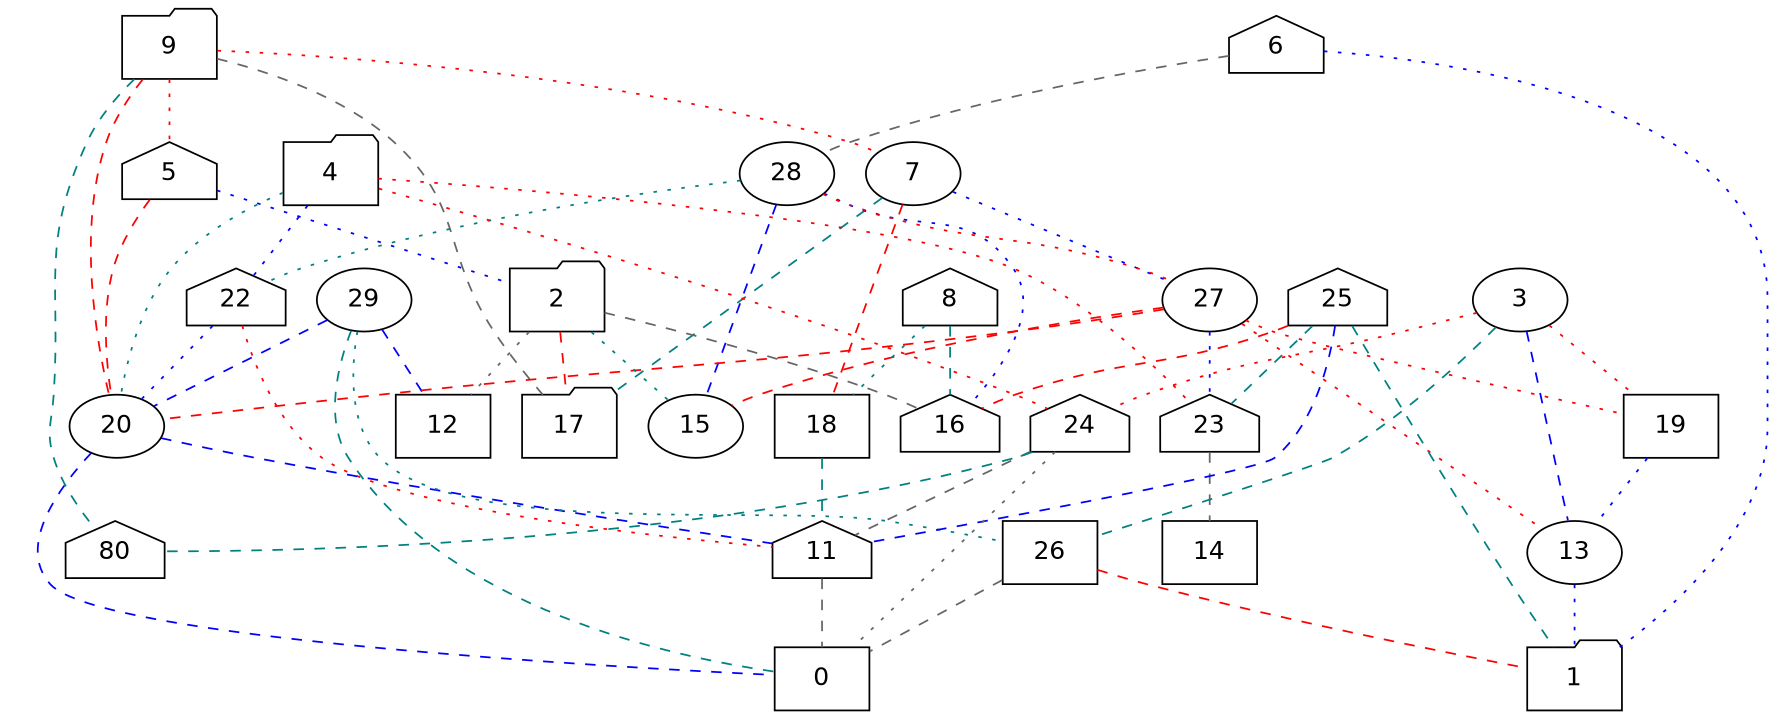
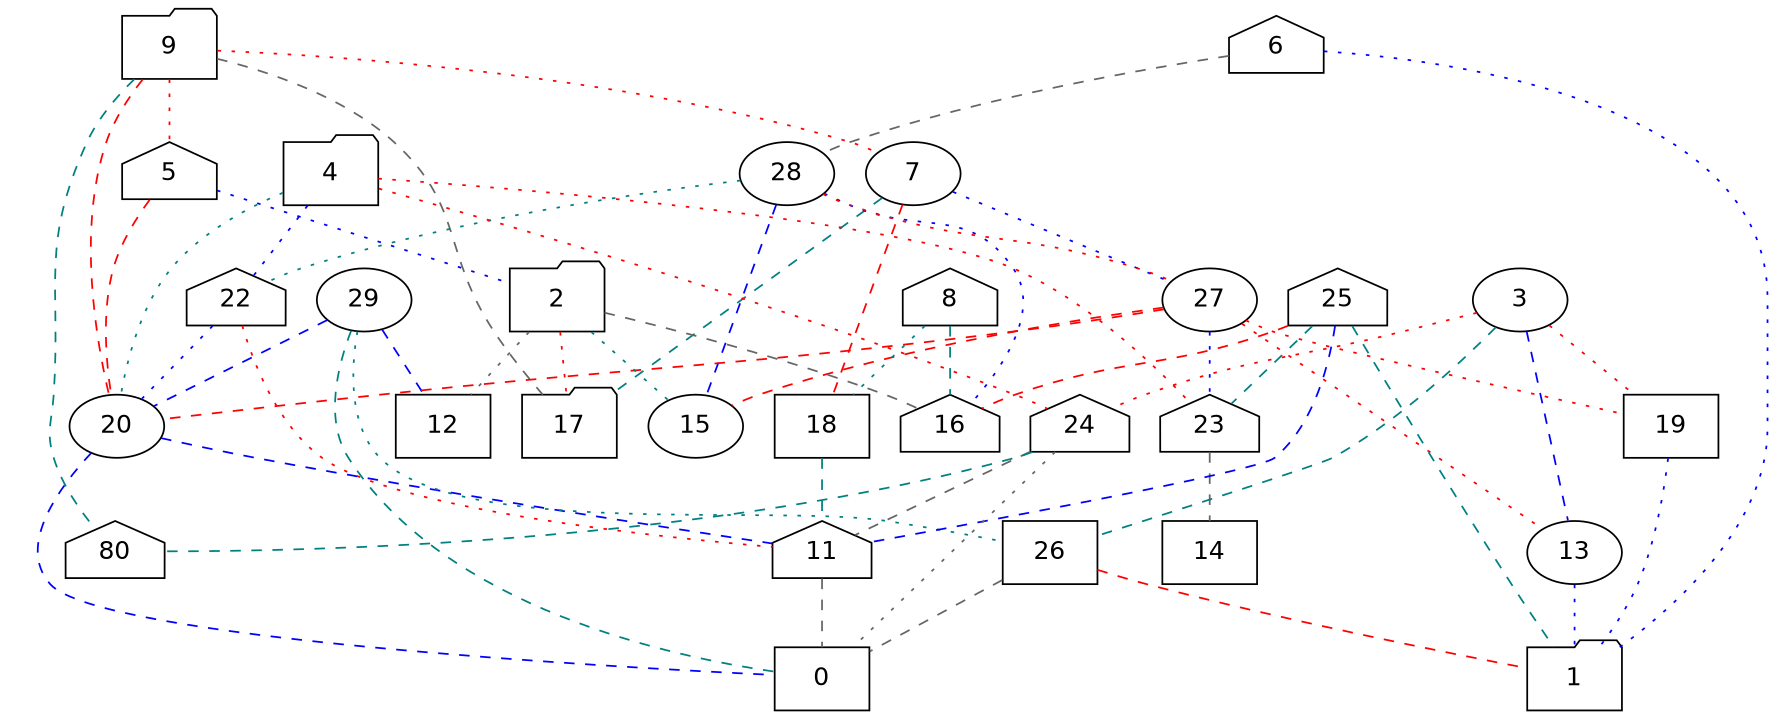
(563, 363) -> (563, 363)
(1621, 491) -> (1647, 558)
